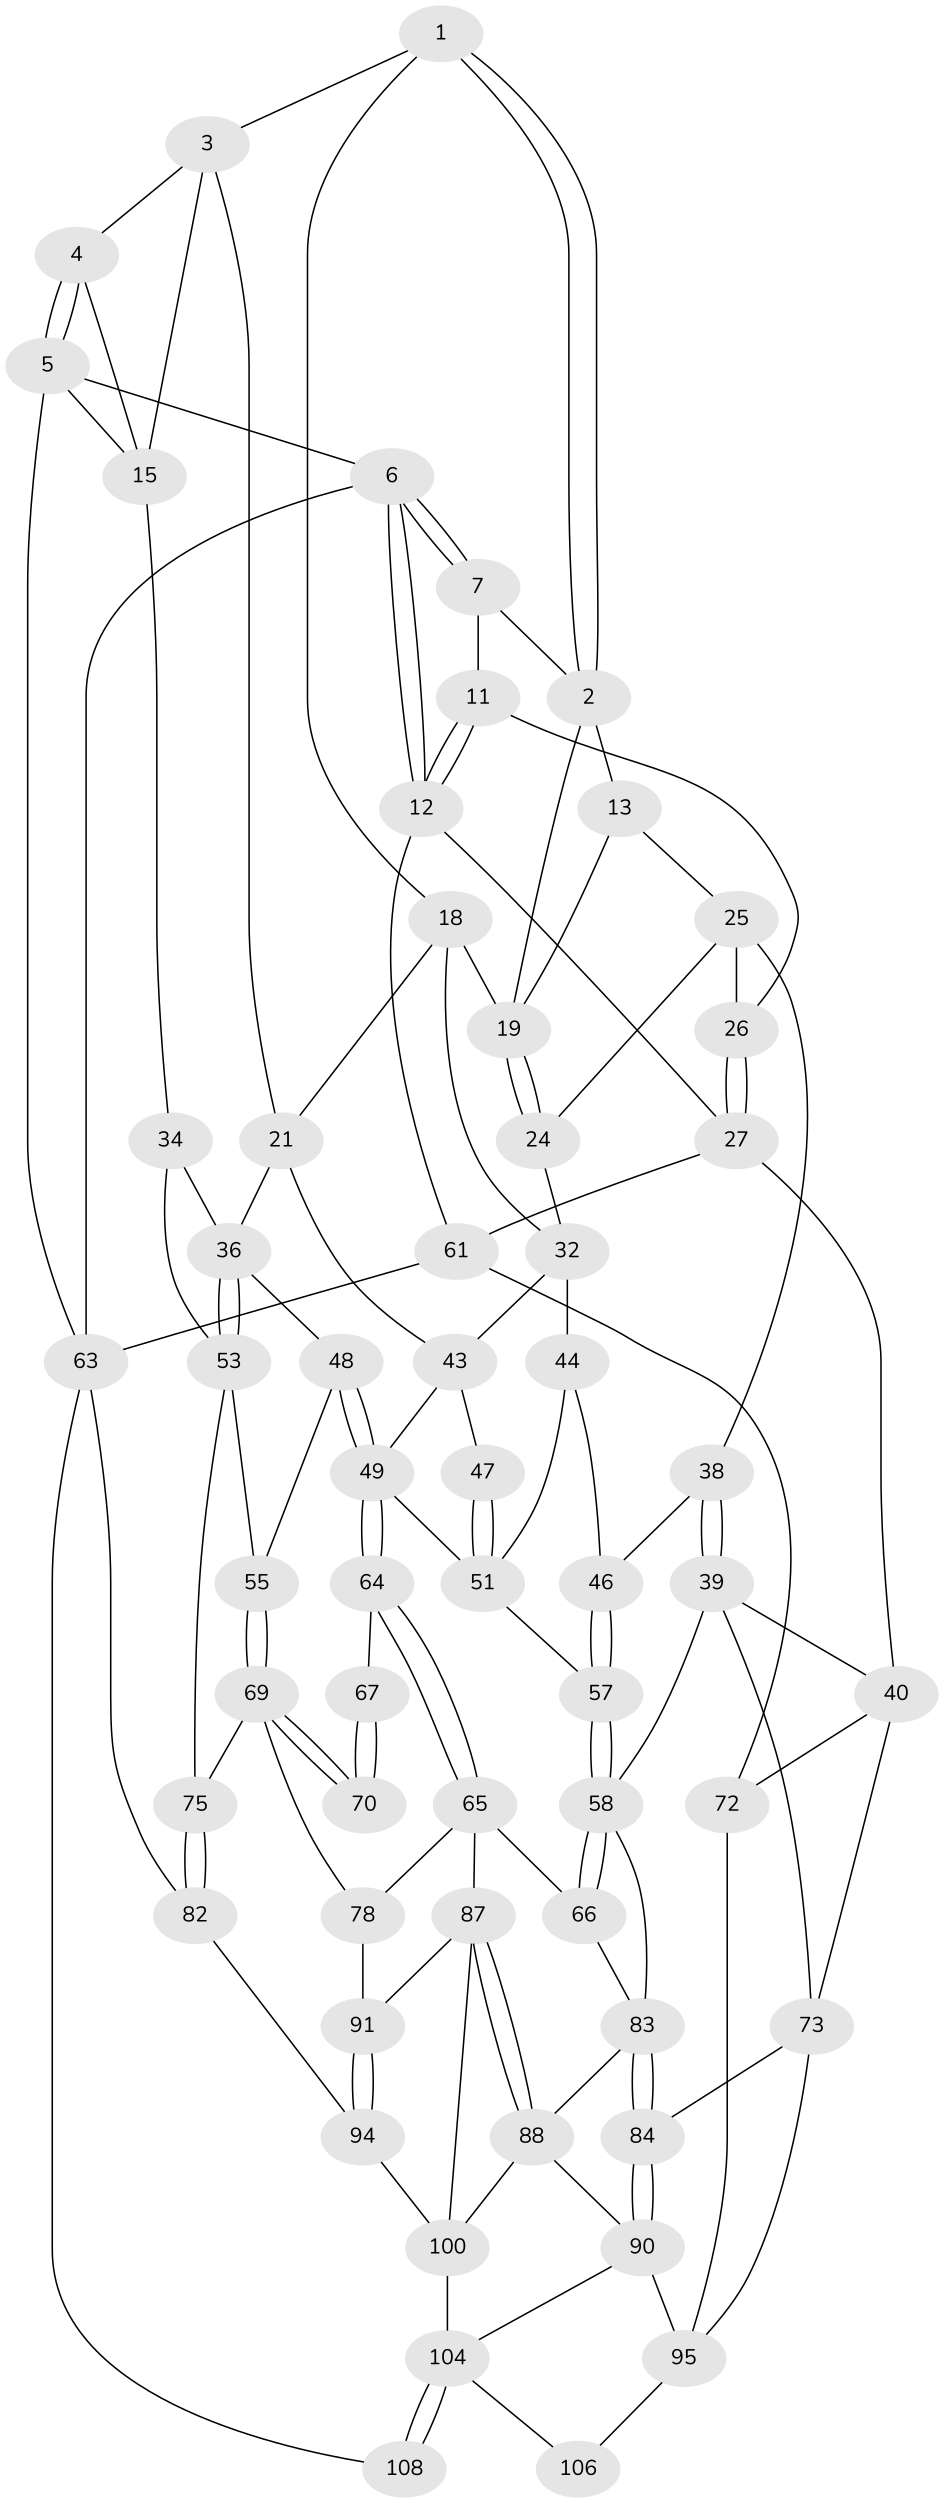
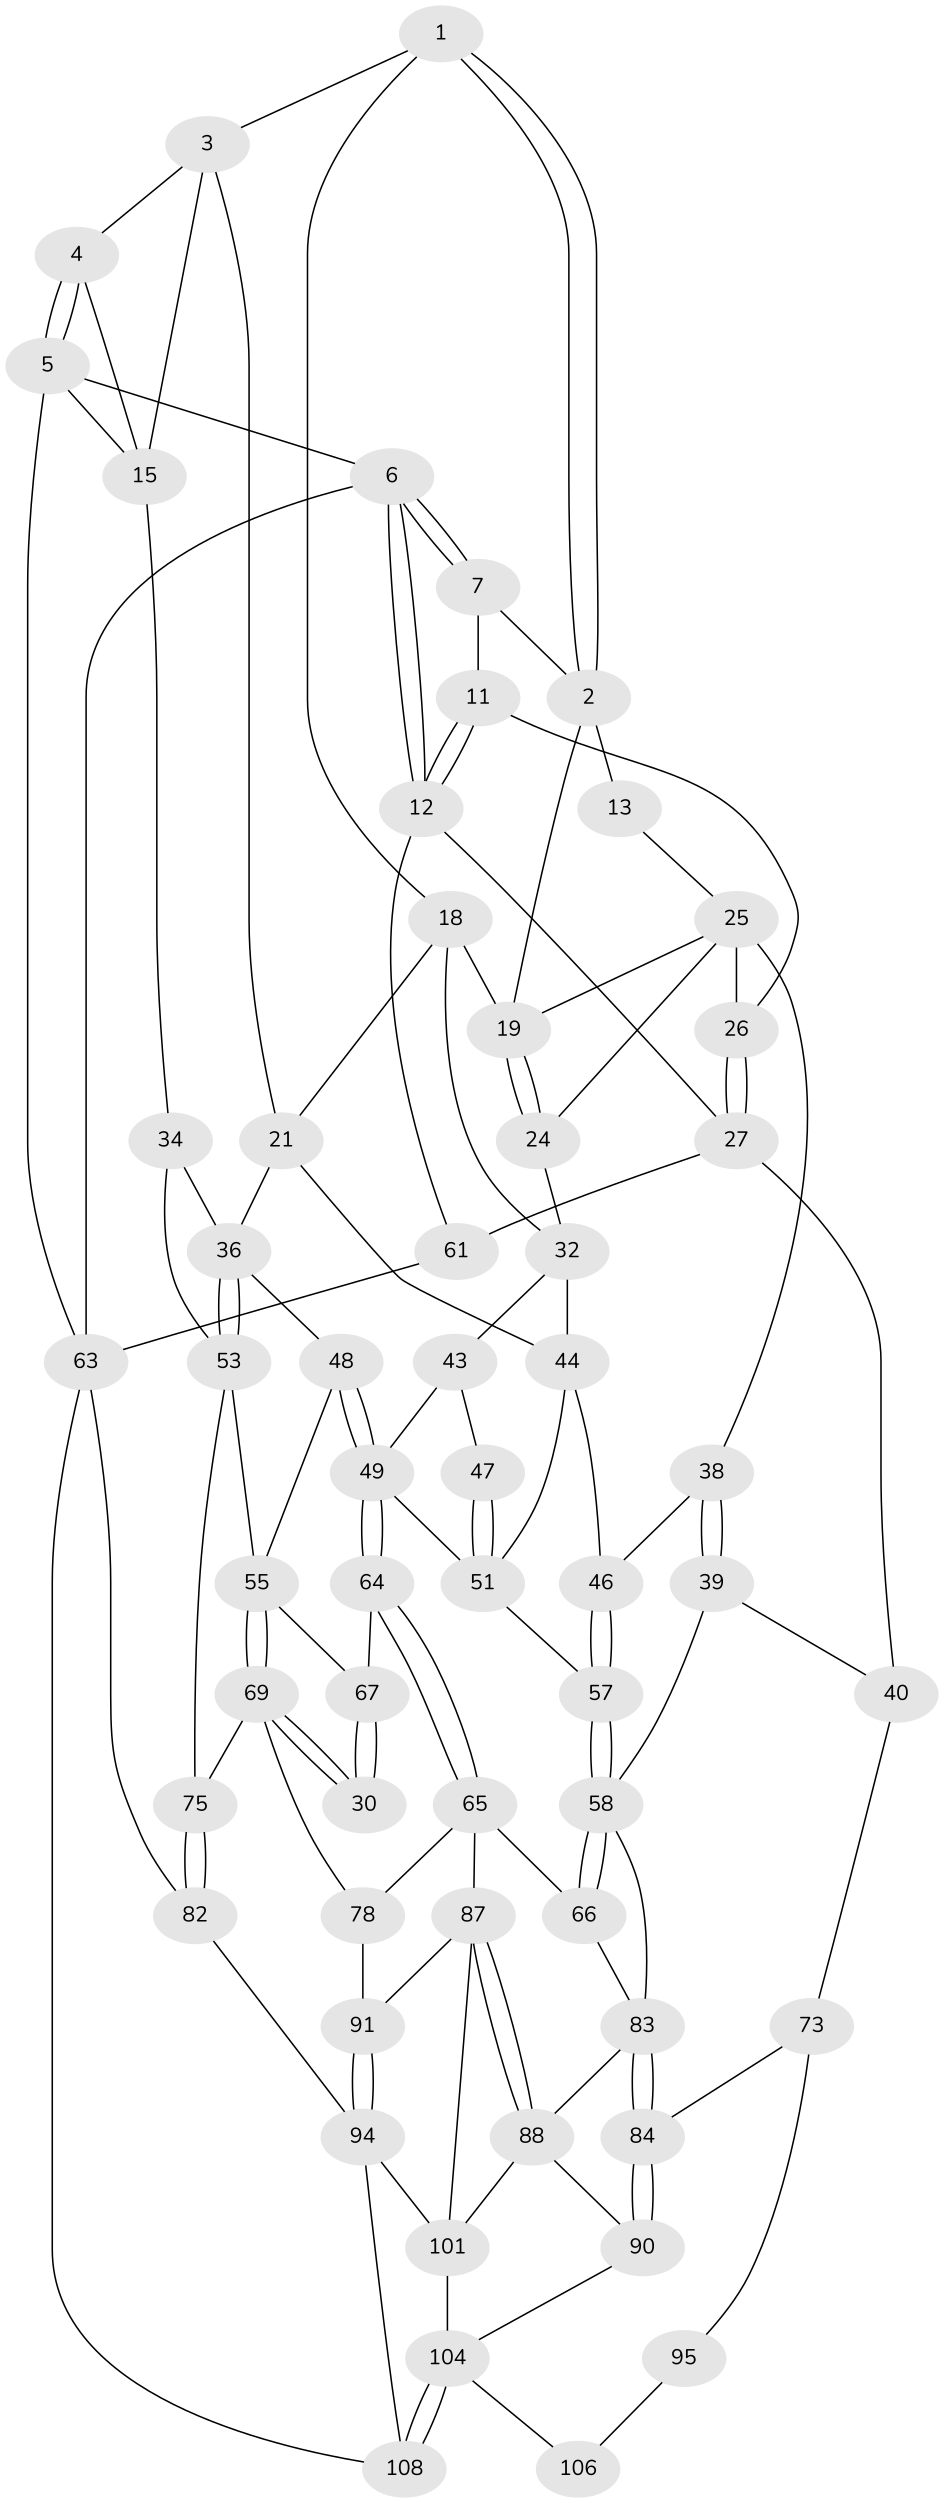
(570, 921) -> (623, 975)
(342, 1268) -> (406, 1282)
none -> (312, 1639)
(787, 1800) -> none
(364, 1805) -> (364, 1805)
(727, 1805) -> none
(447, 2248) -> (447, 2248)
(663, 2303) -> none
none -> (382, 2304)
